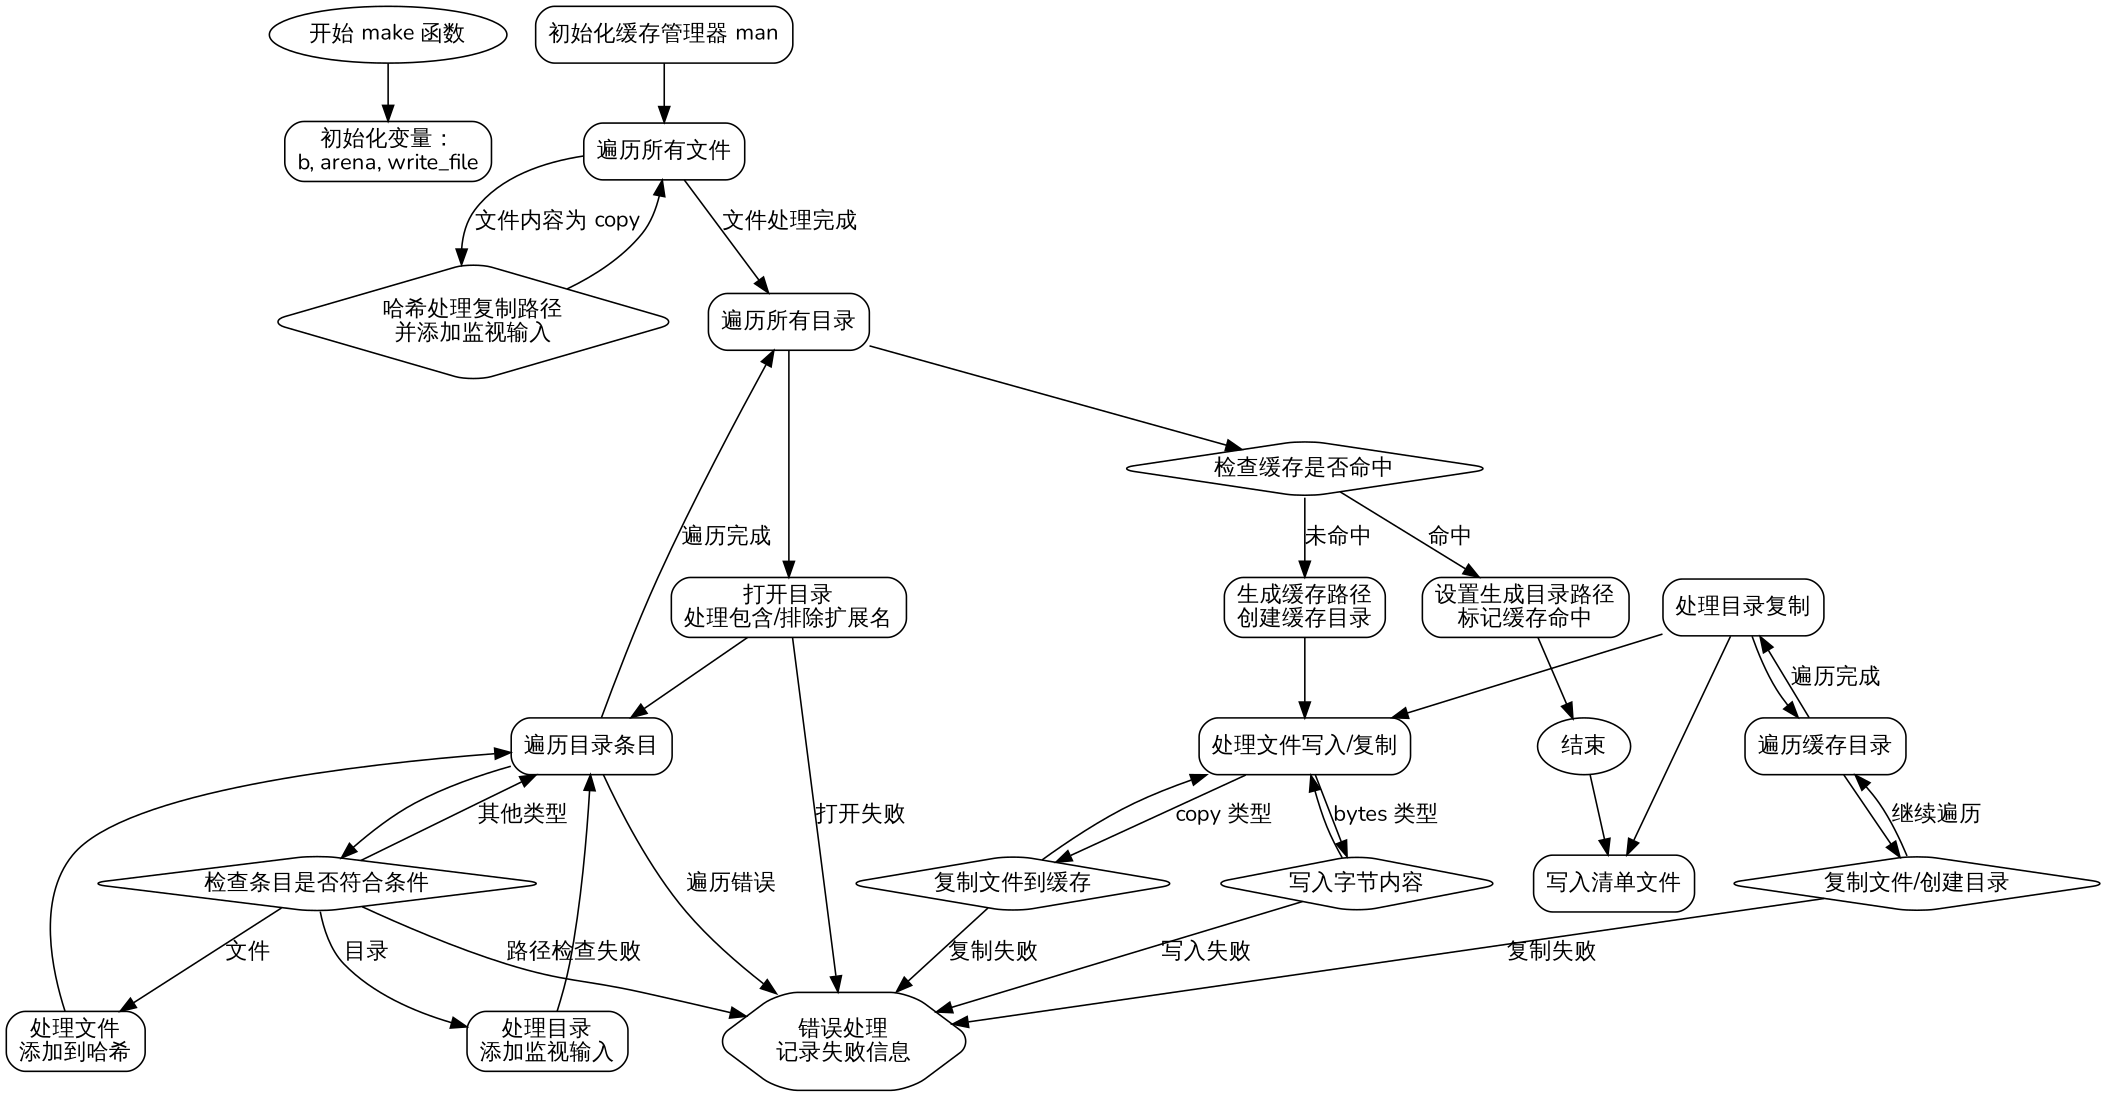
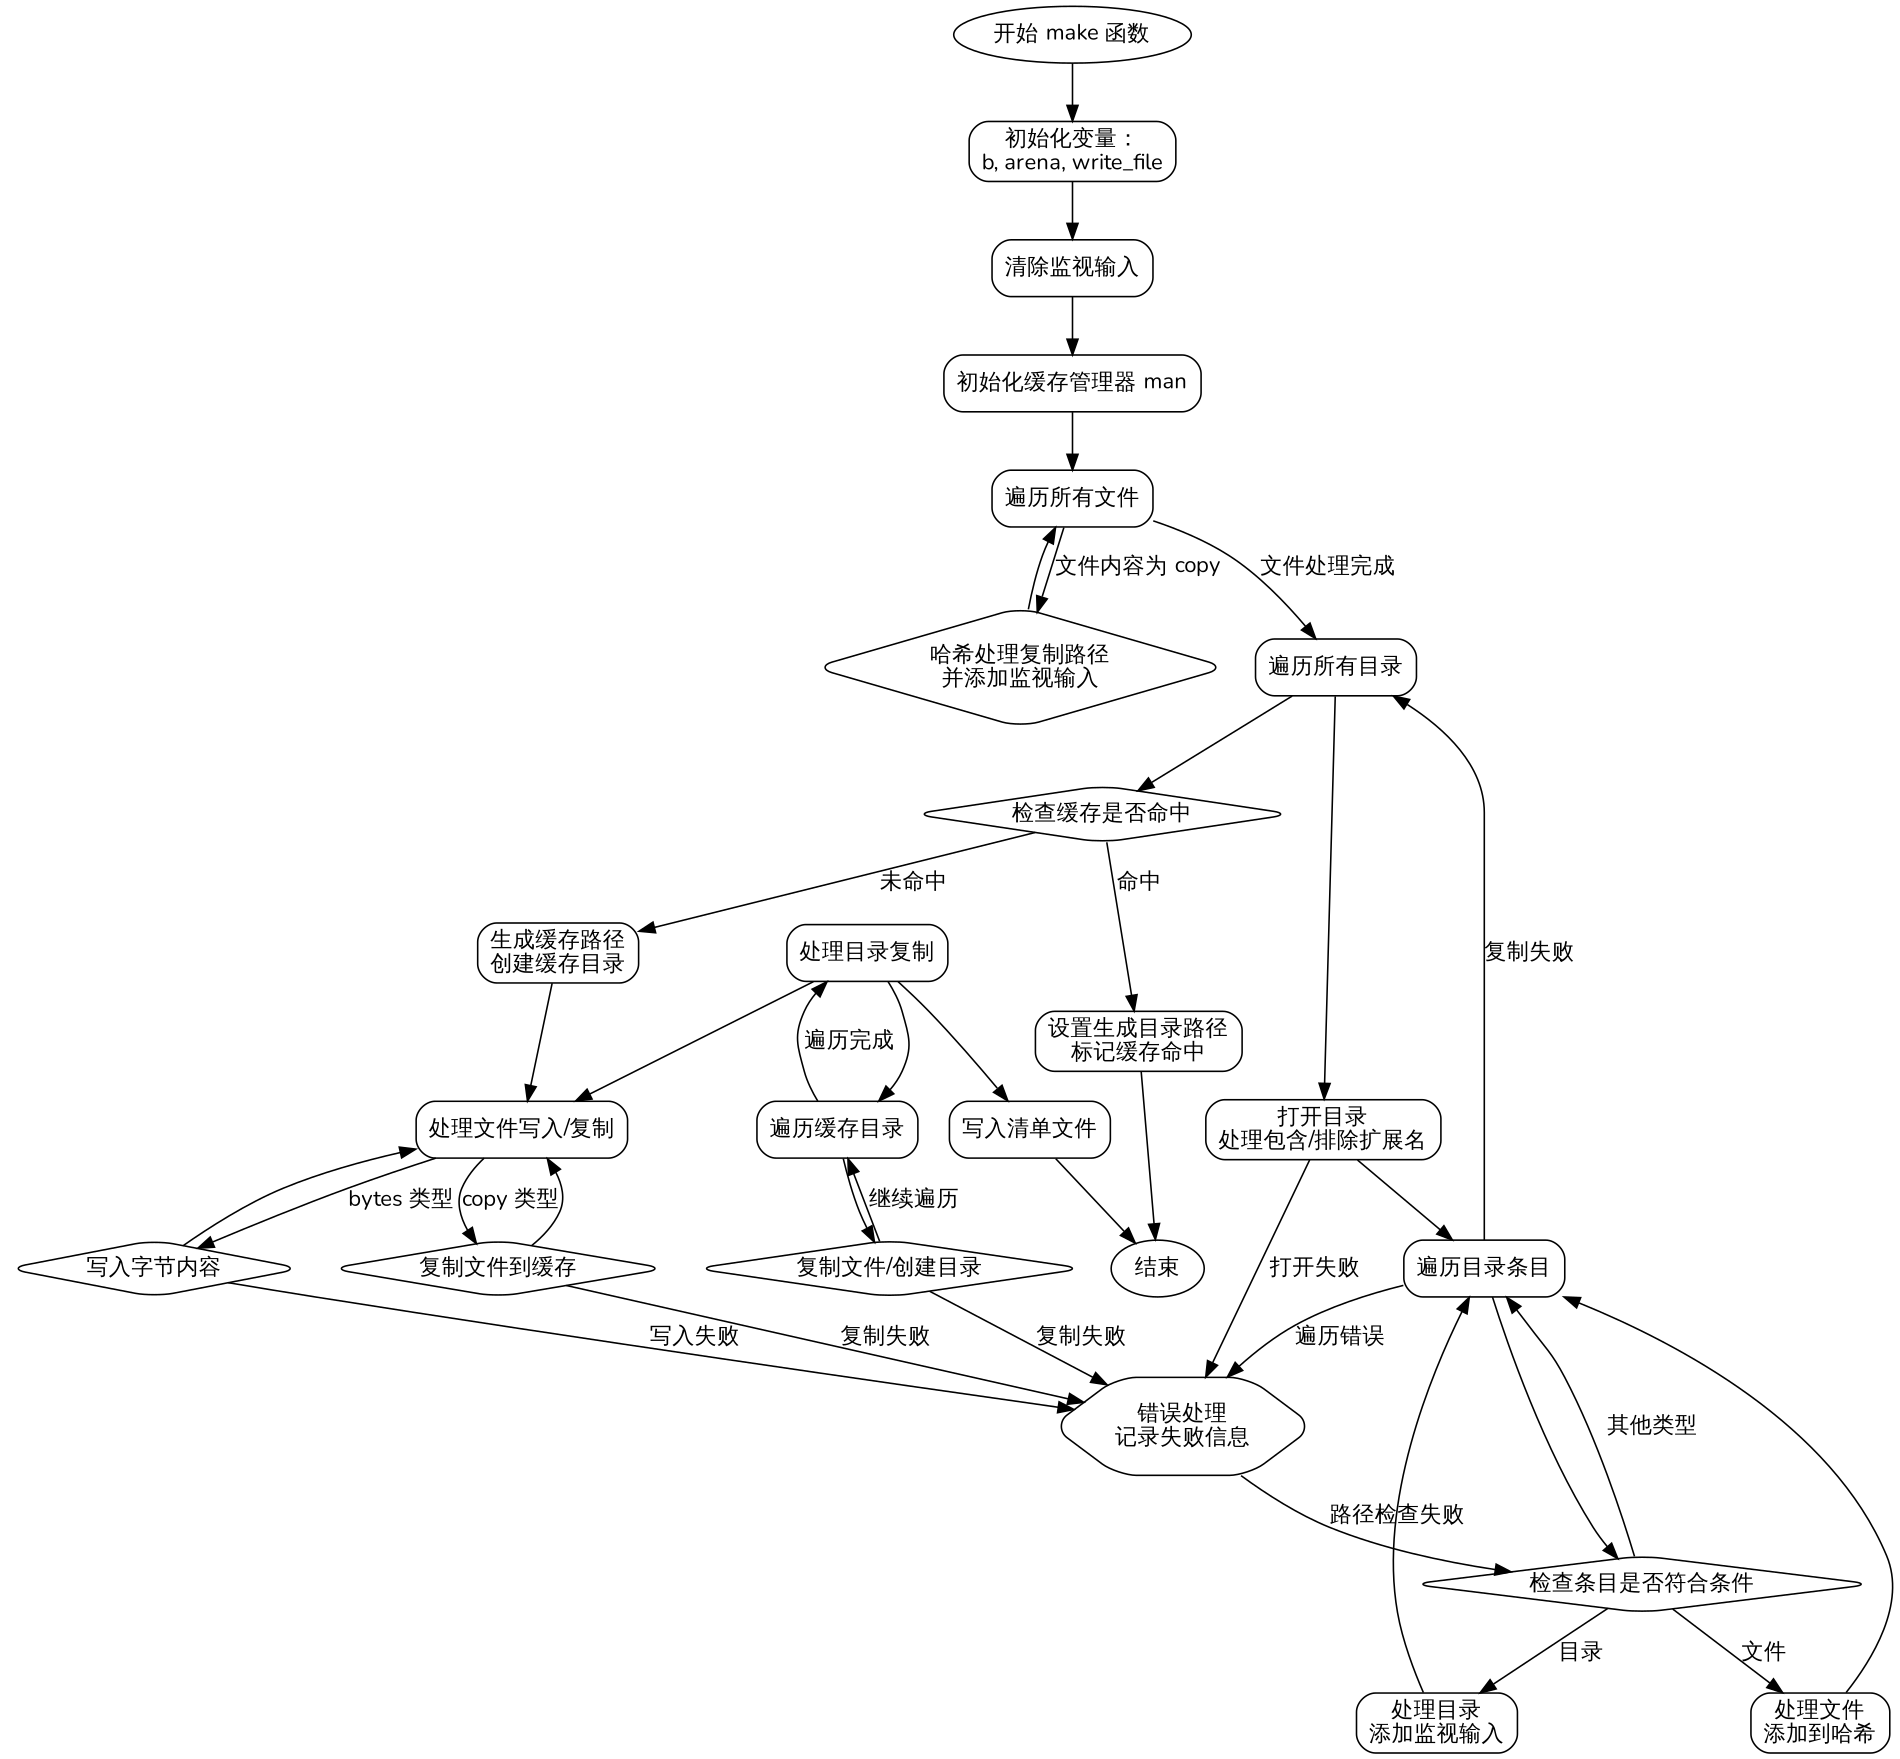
none -> (1072, 268)
(727, 537) -> (1530, 953)
(1597, 807) -> (1090, 1195)
(542, 974) -> (1362, 1539)
